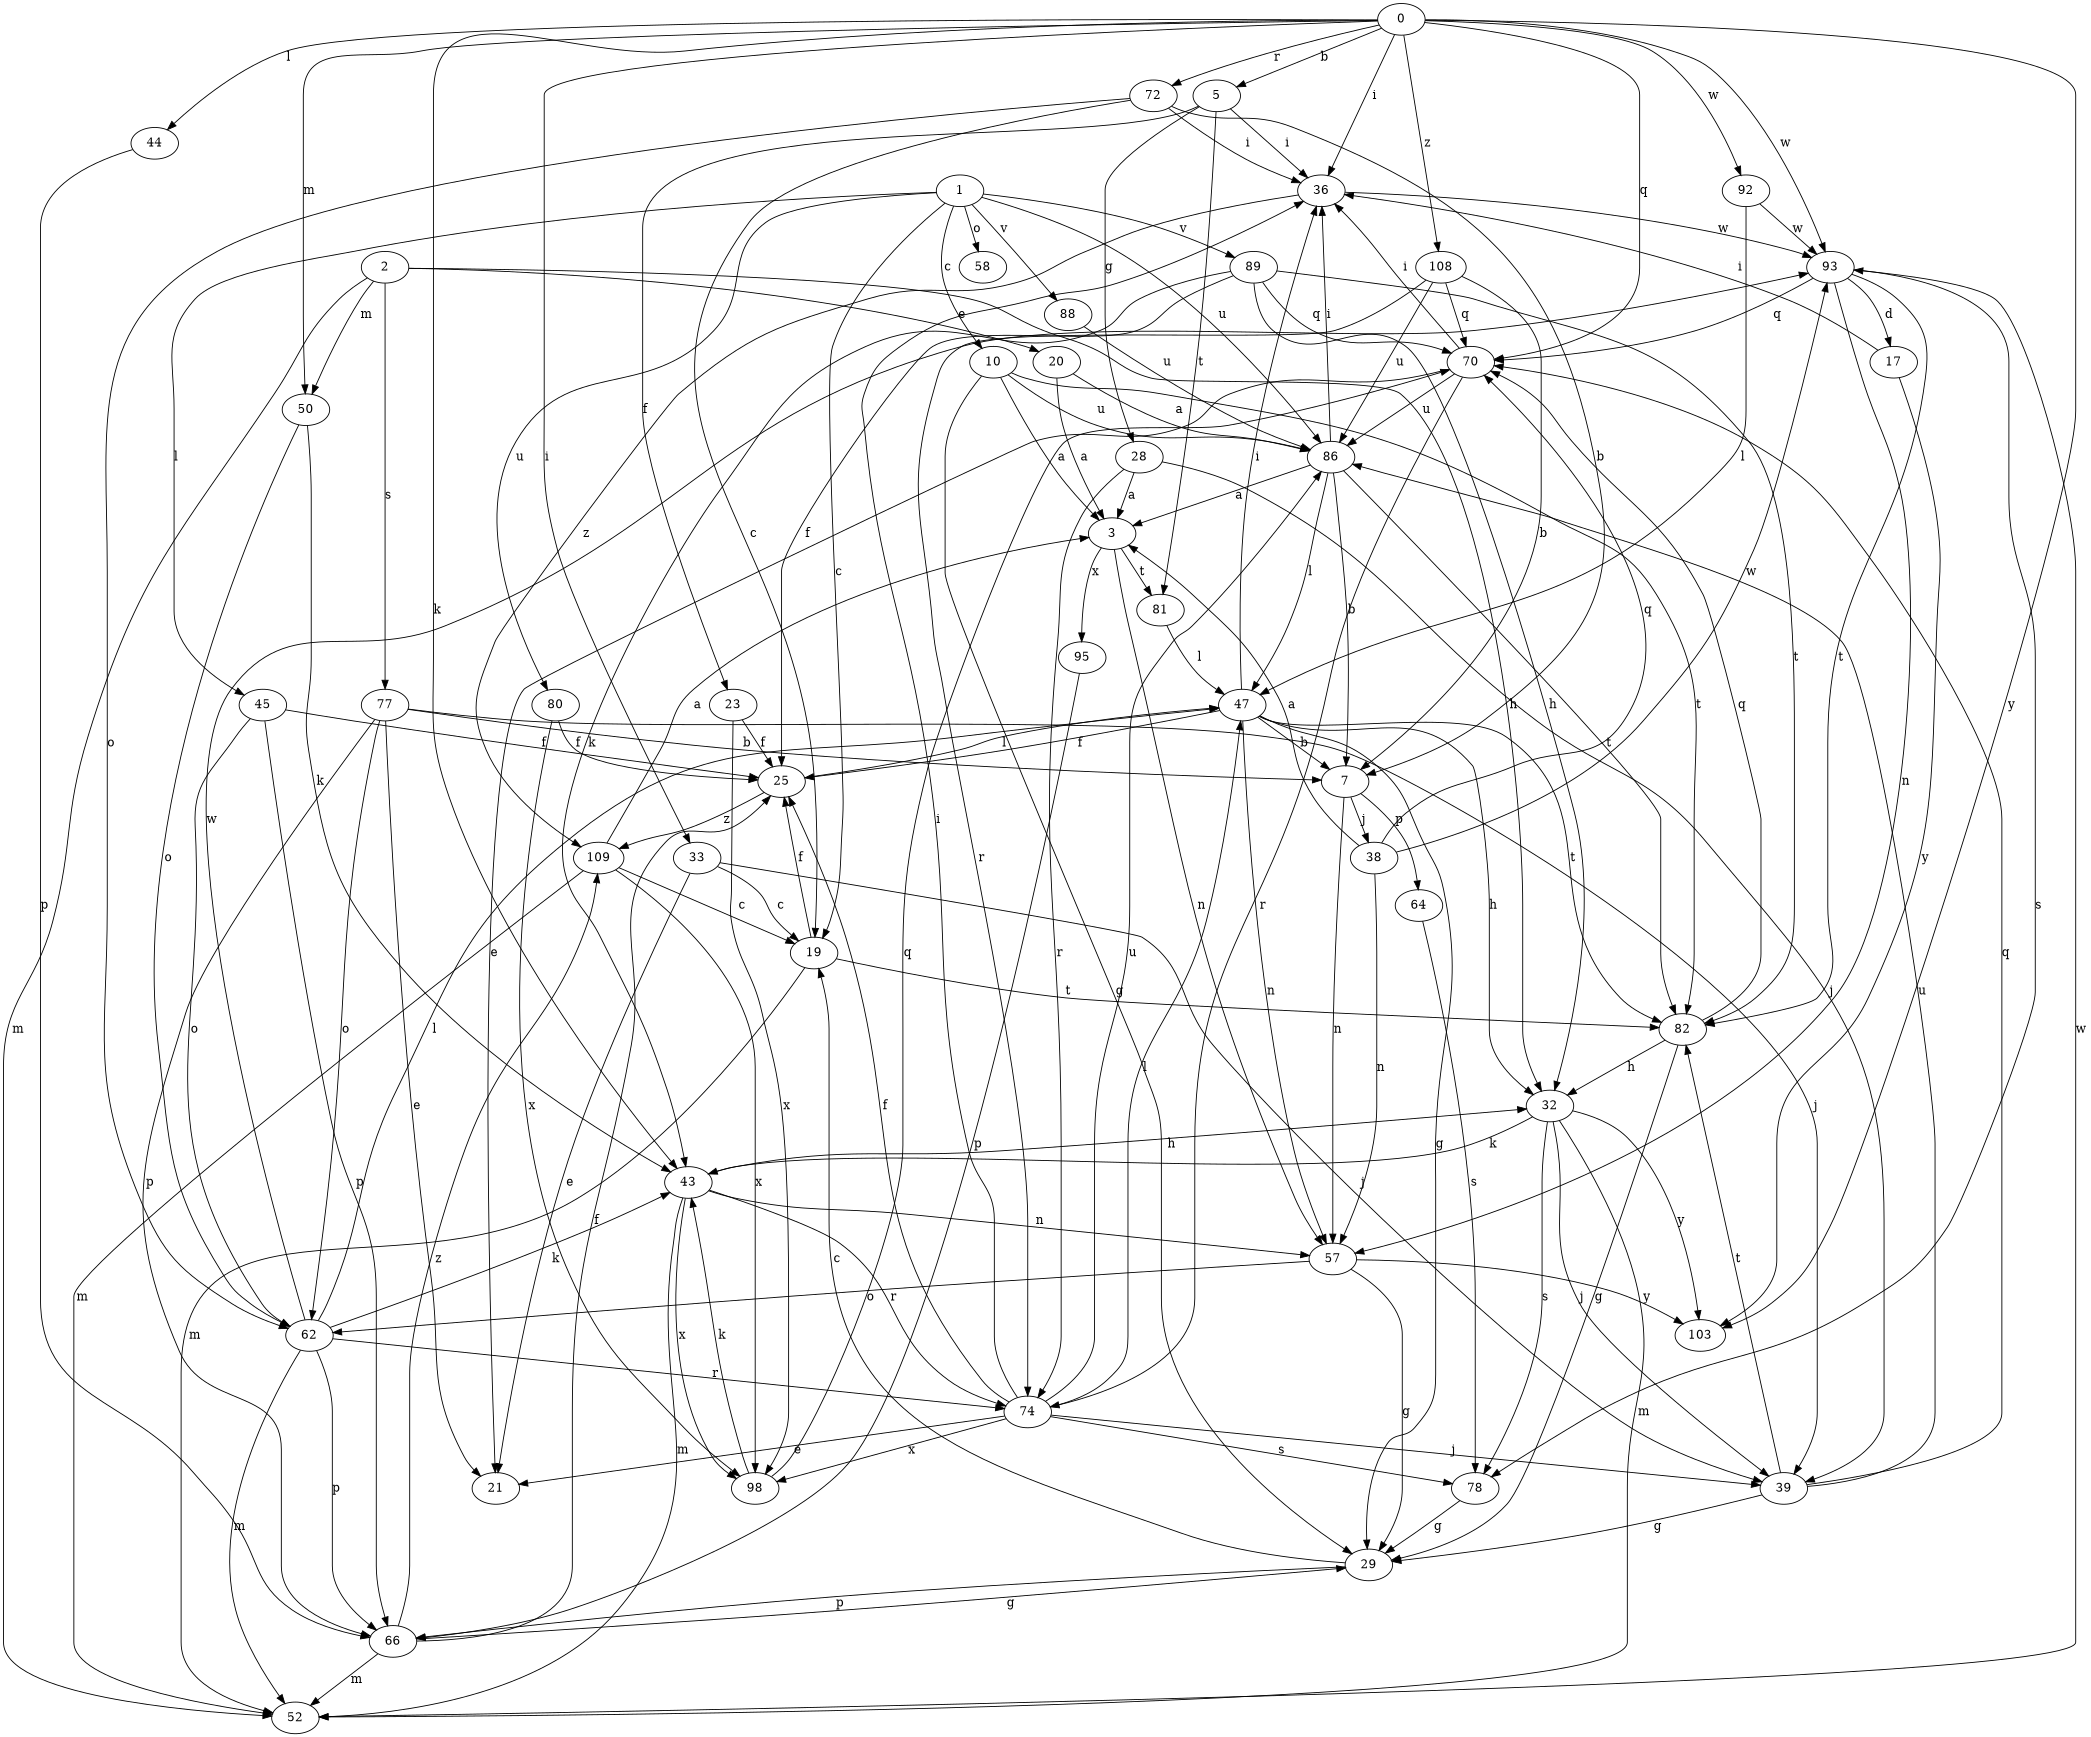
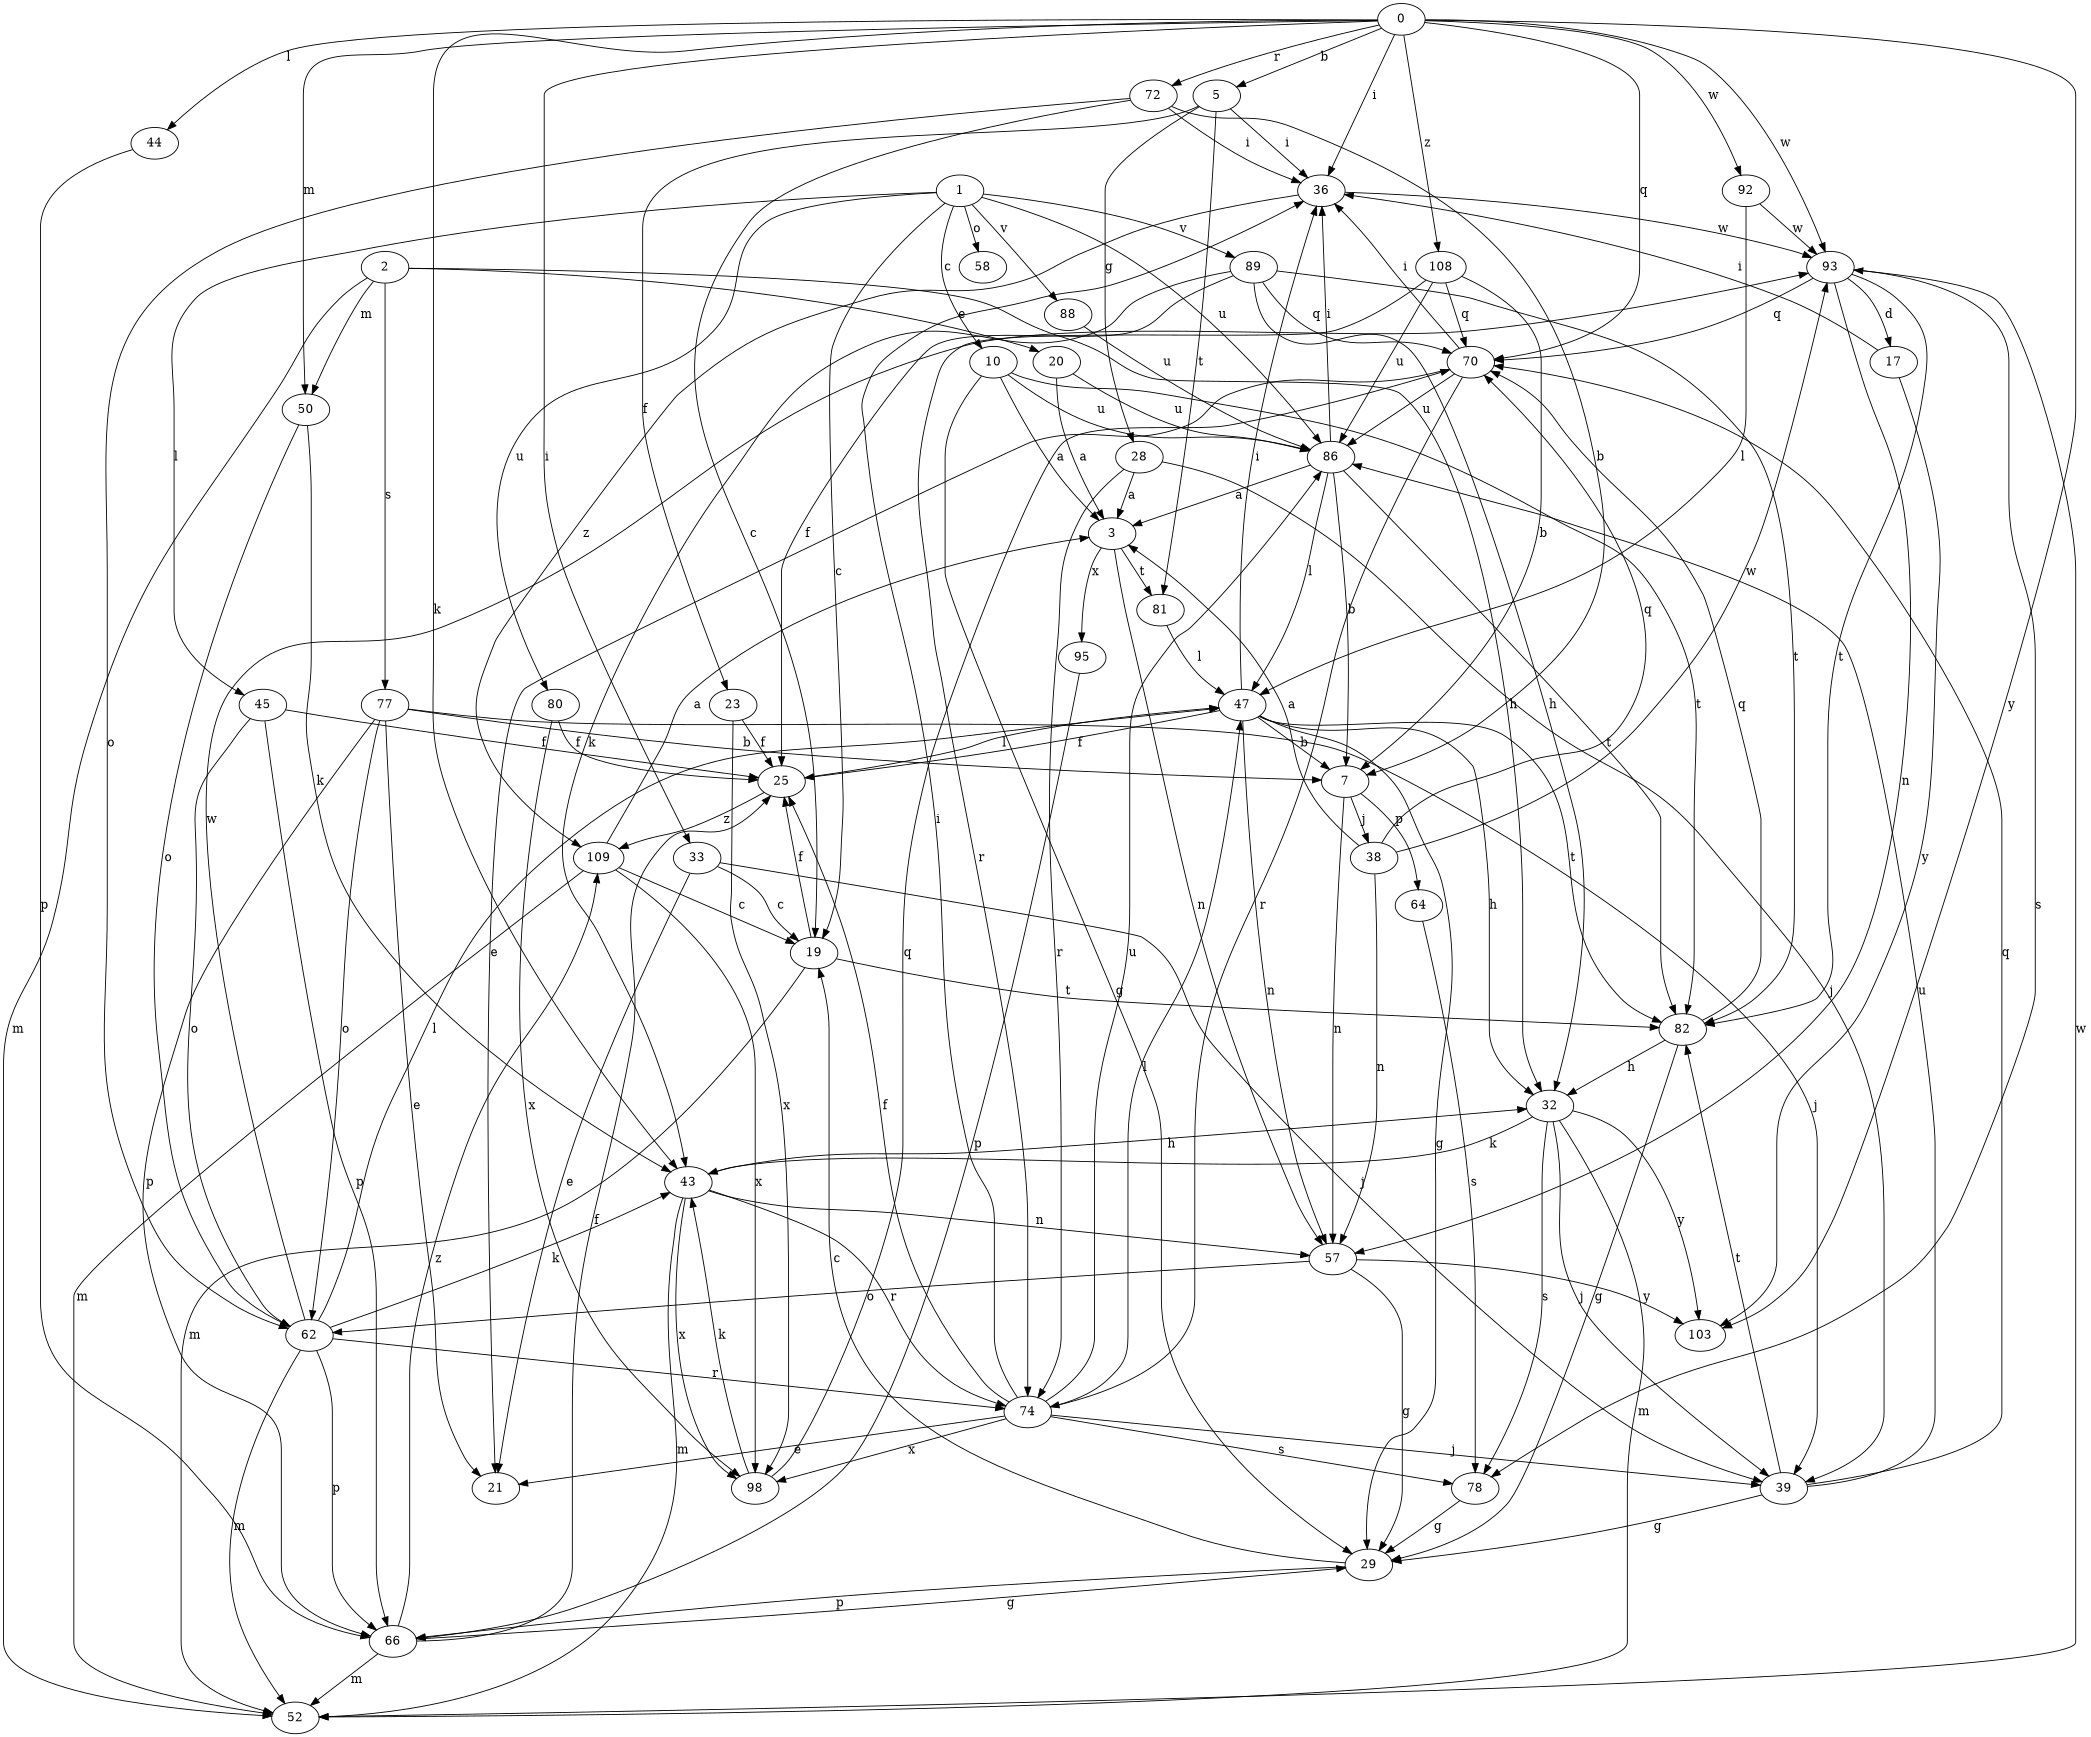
(1179, 410) -> (1179, 410)
